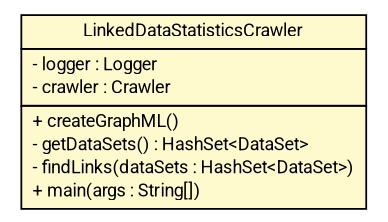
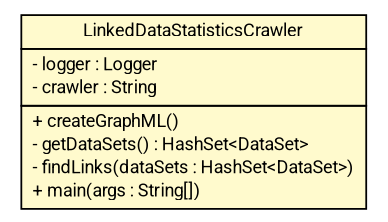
(102, 88) -> (95, 88)
